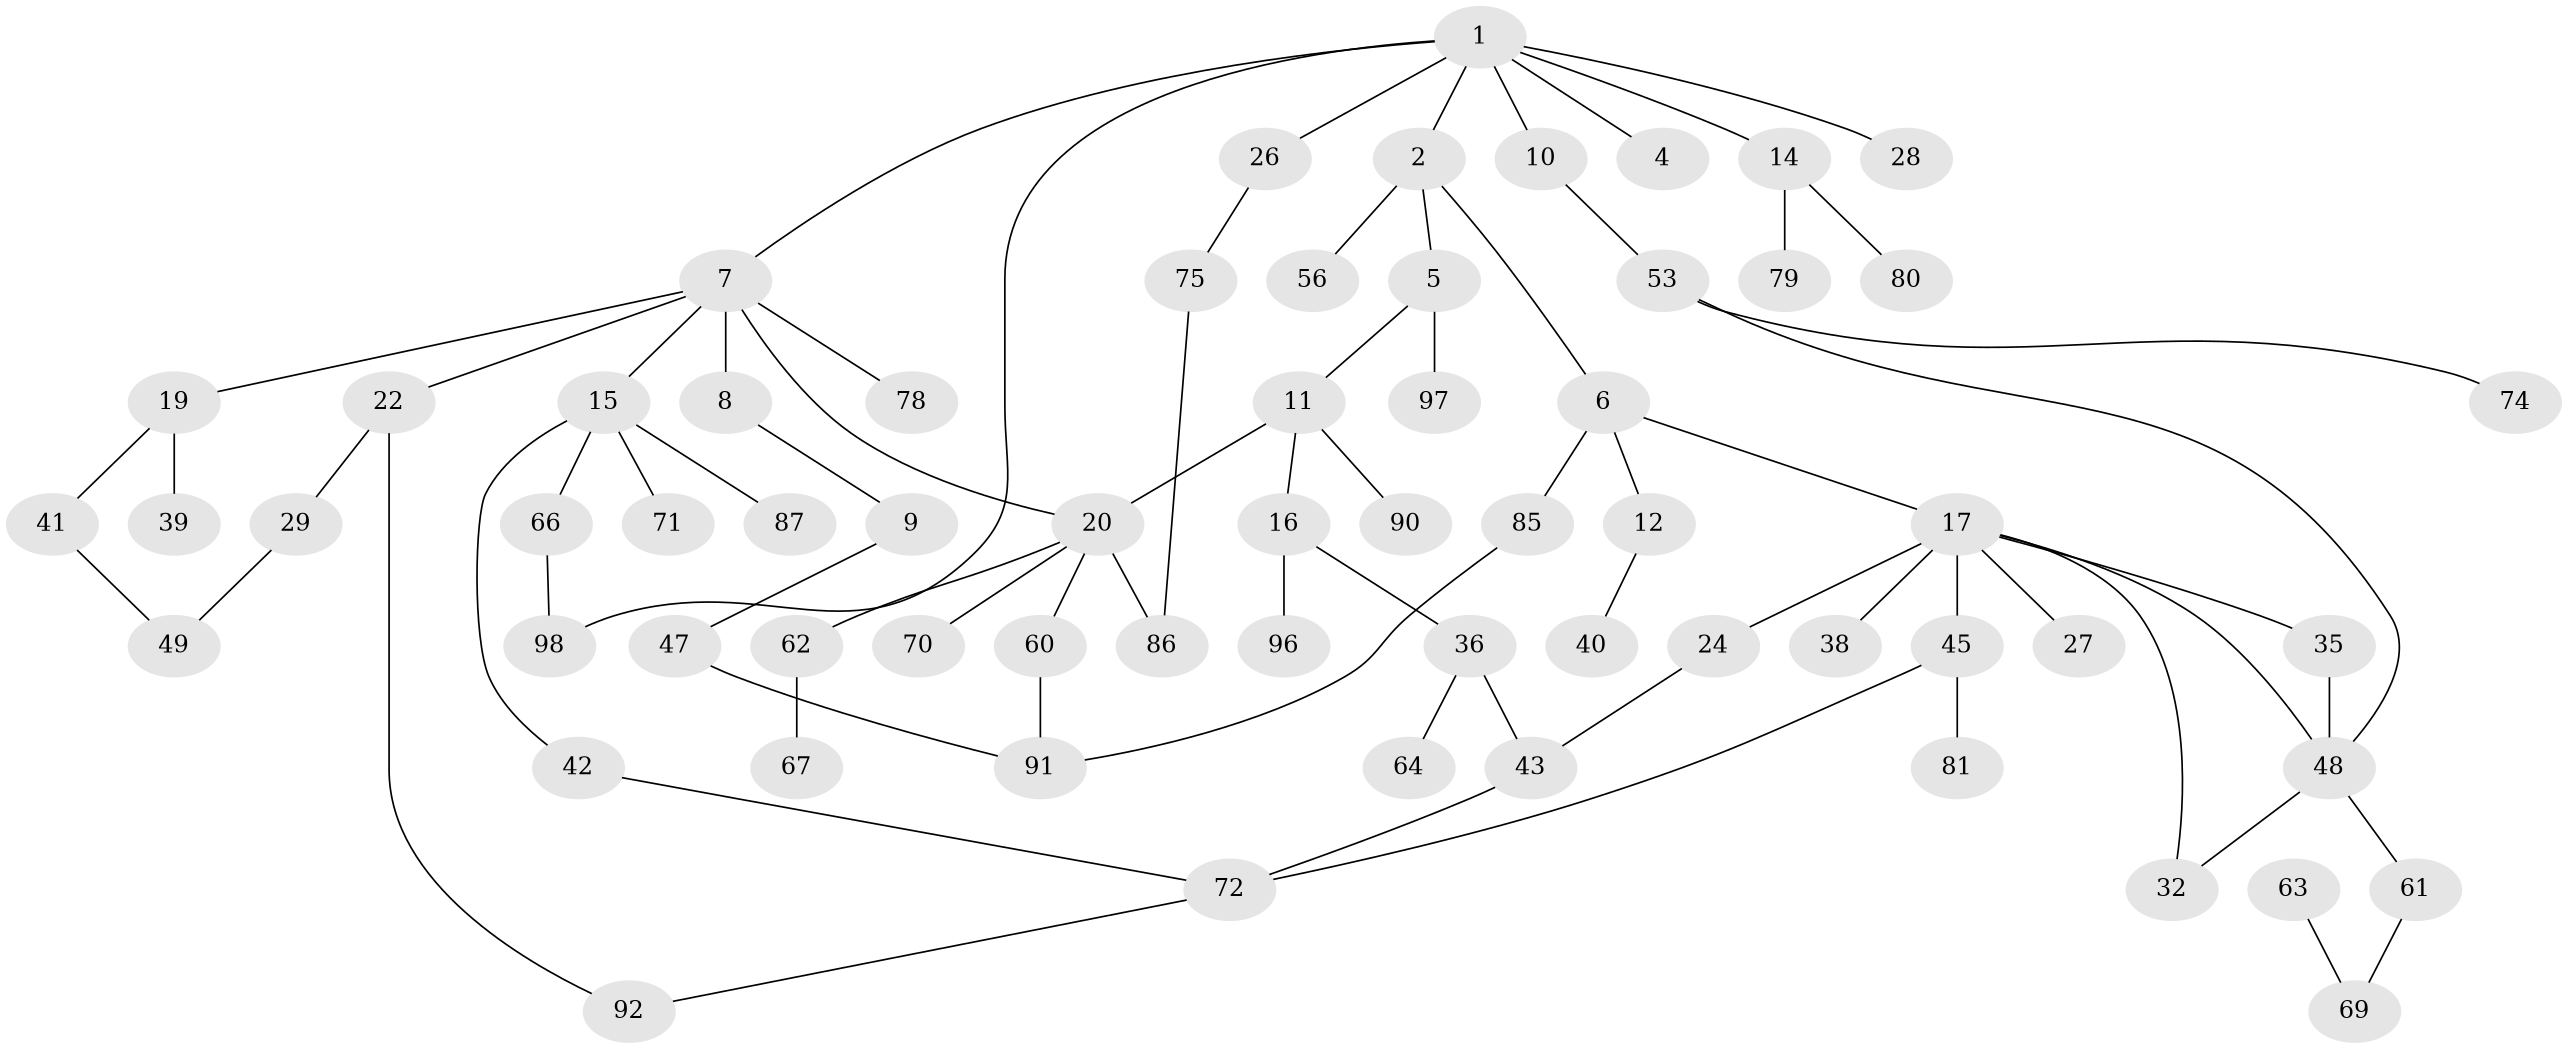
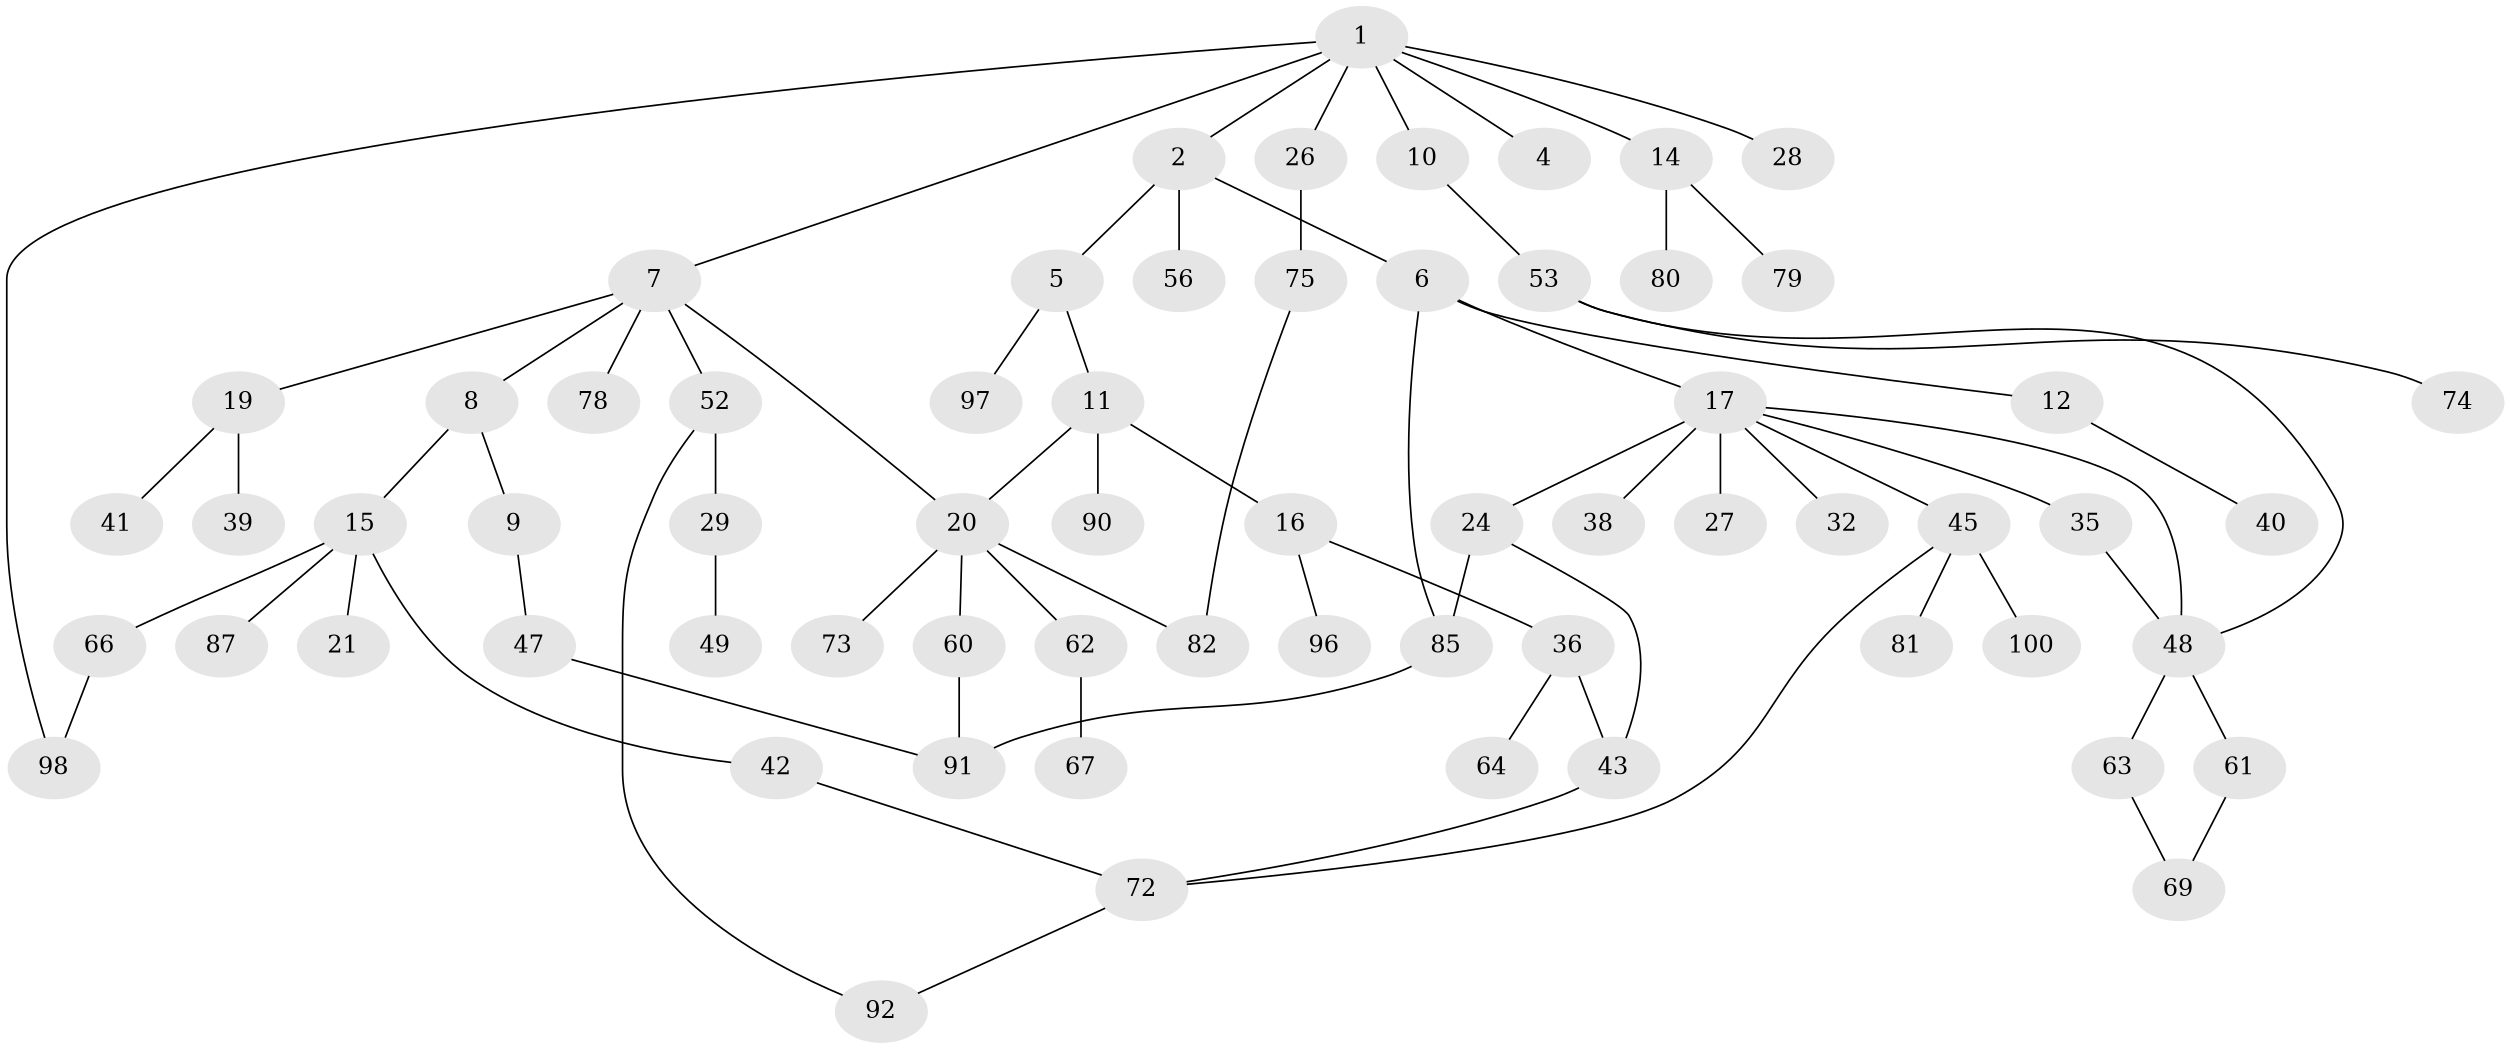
(665, 342) -> (416, 464)
(389, 403) -> (716, 403)
(668, 524) -> (343, 646)
none -> (1462, 584)
(113, 585) -> none
(919, 646) -> (837, 646)
(1162, 646) -> (1203, 646)
none -> (2032, 646)
(2251, 829) -> (2148, 707)
